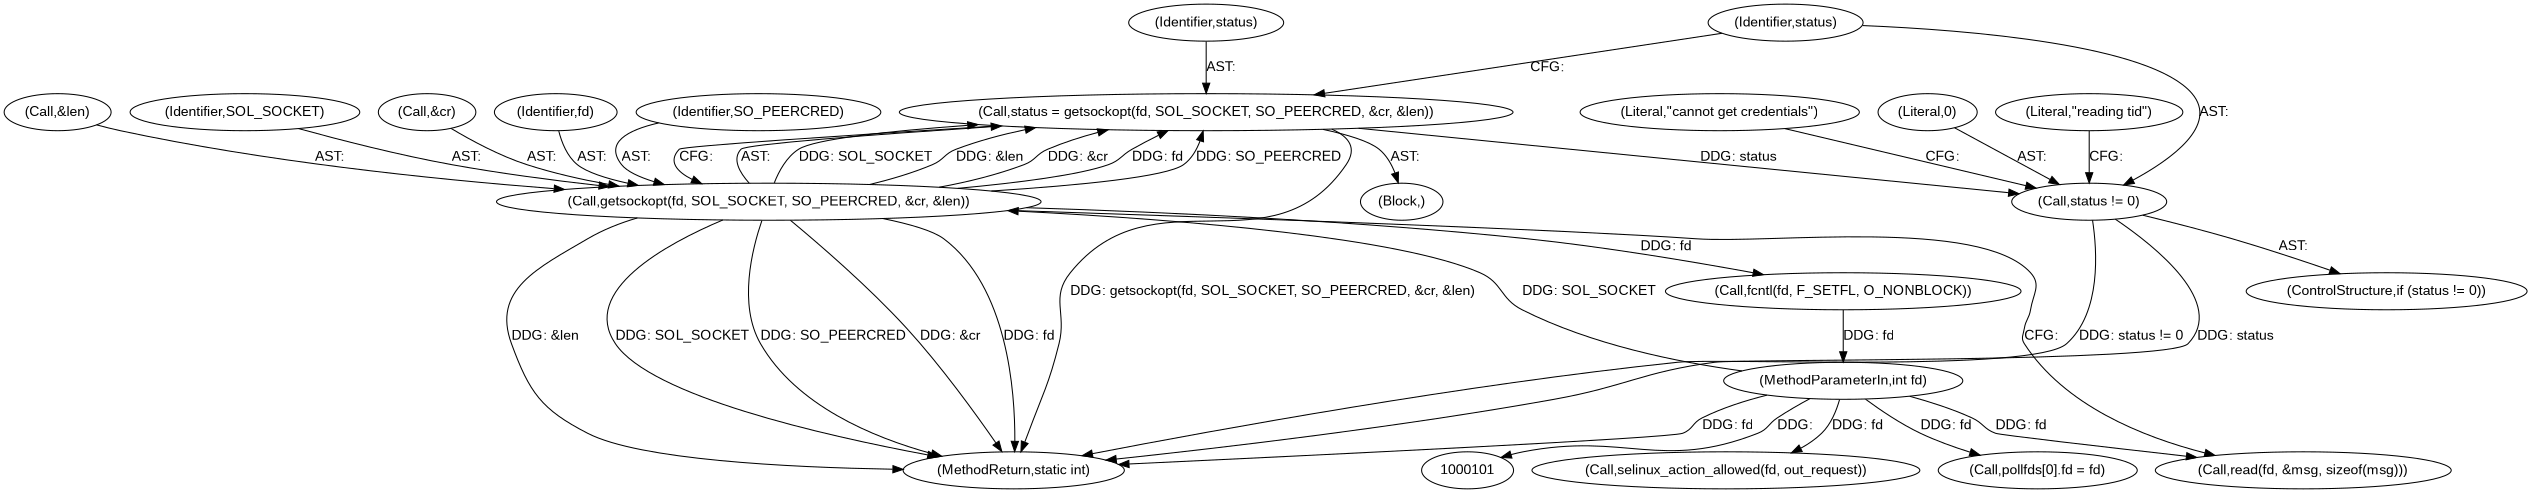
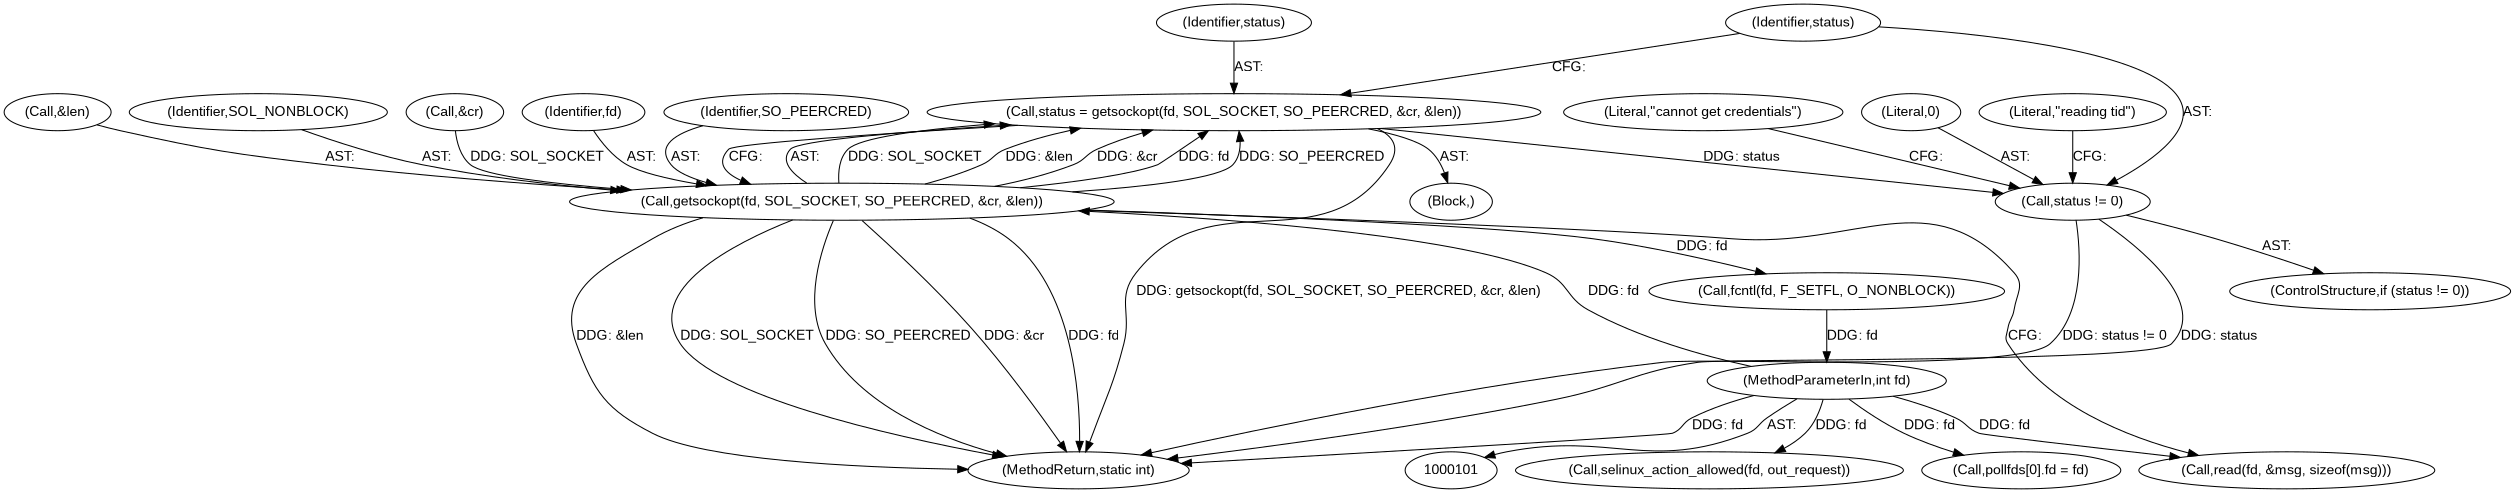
(245, 112) -> (258, 112)
(544, 157) -> (537, 157)
(1589, 291) -> (1614, 291)
(1797, 426) -> (1784, 426)
